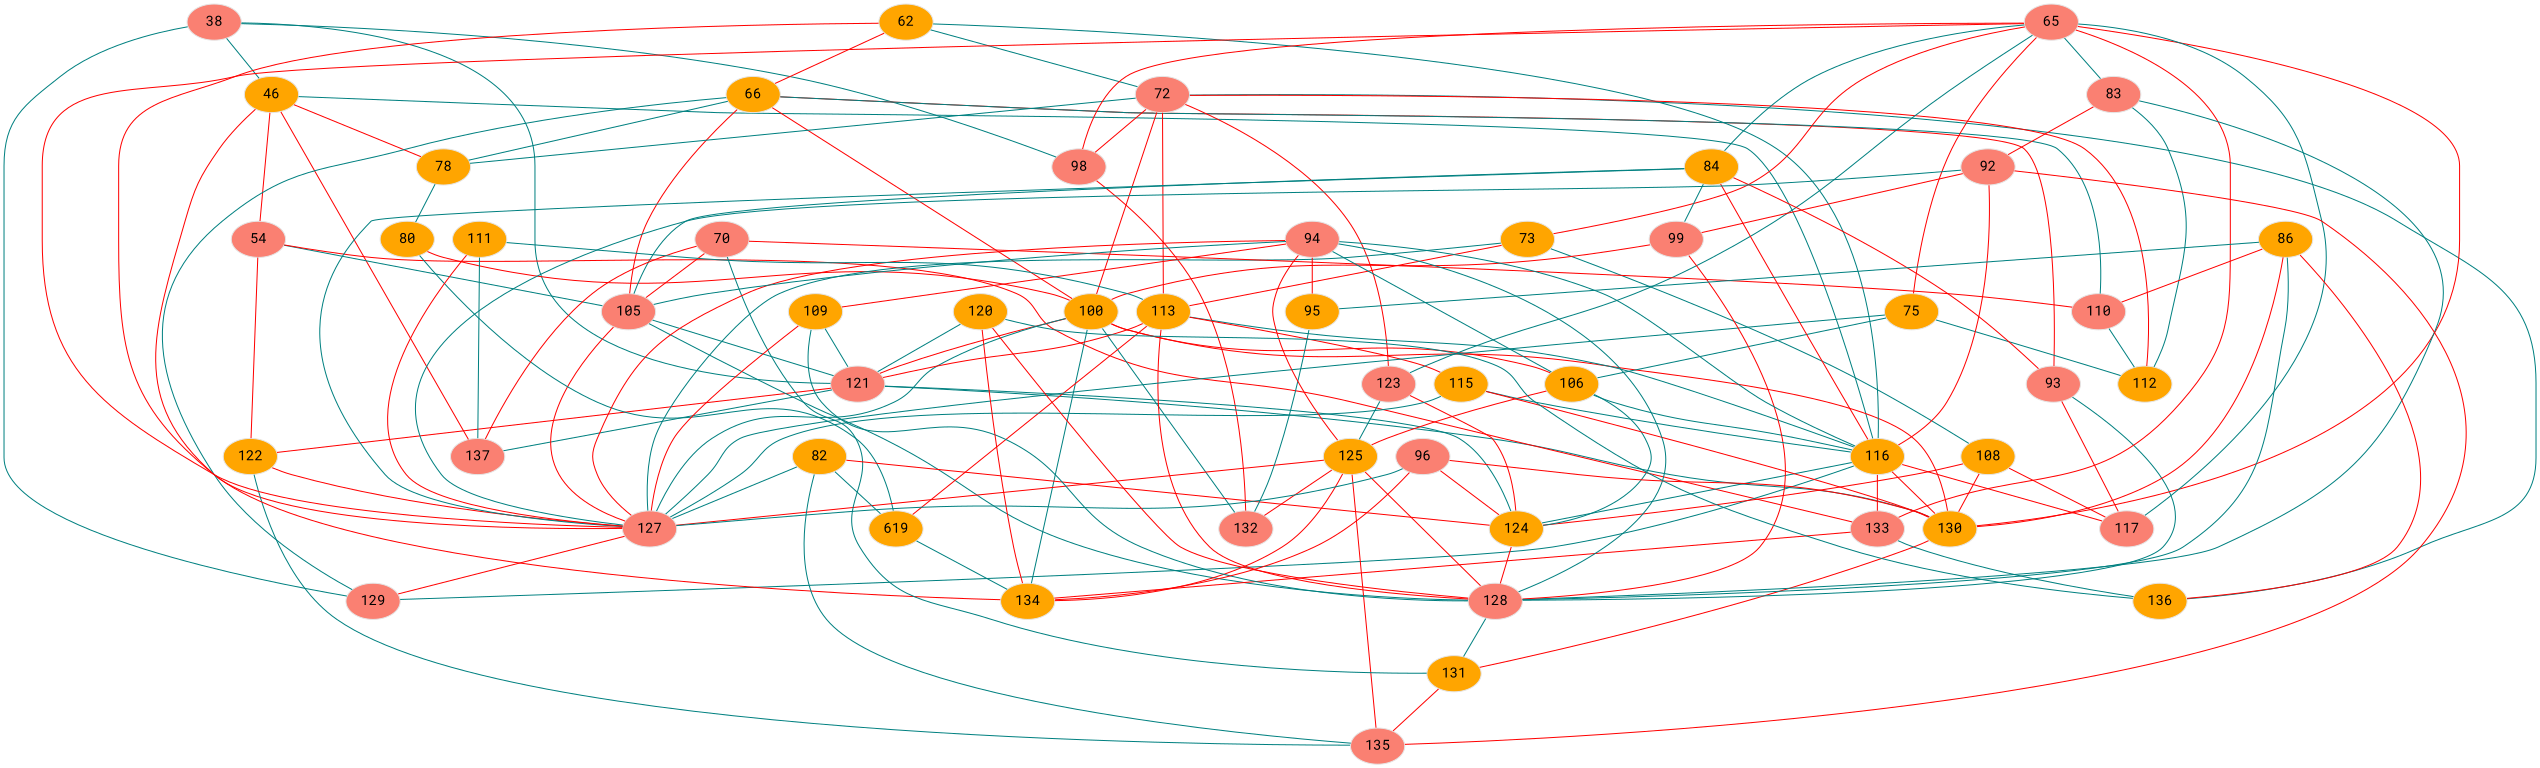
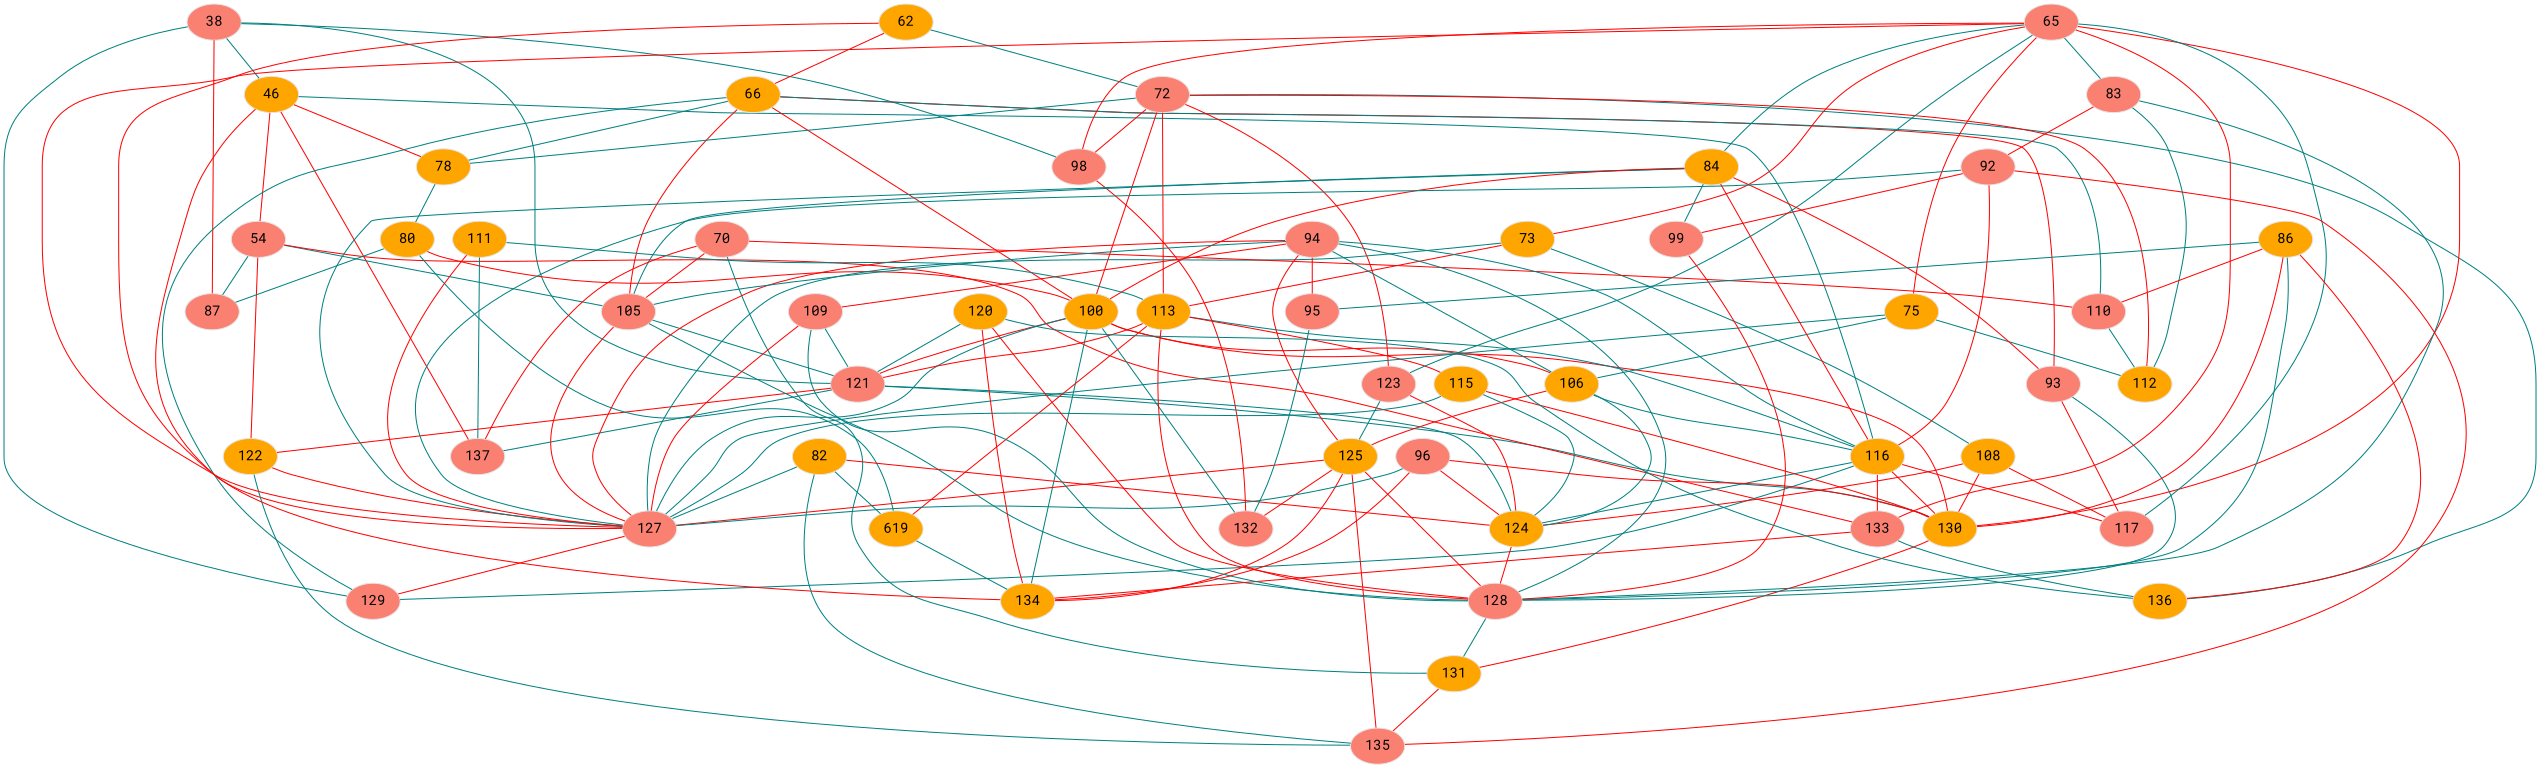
(1519, 75) -> none
(1271, 268) -> (1373, 199)
none -> (212, 312)
(816, 312) -> (816, 312)
(1312, 312) -> (1312, 312)
(1668, 425) -> (1567, 437)
